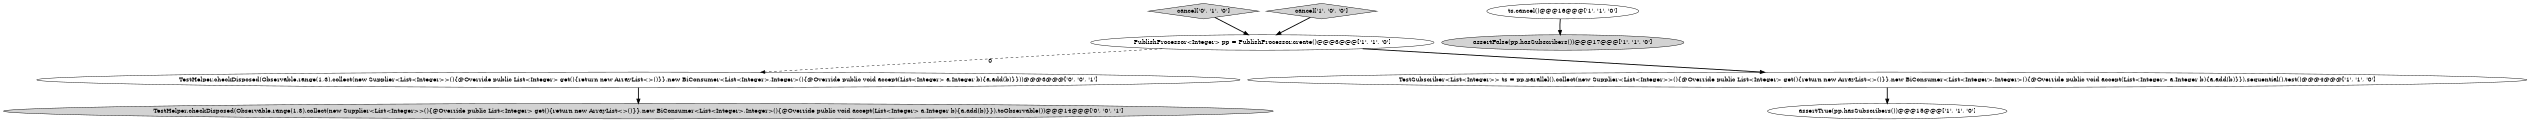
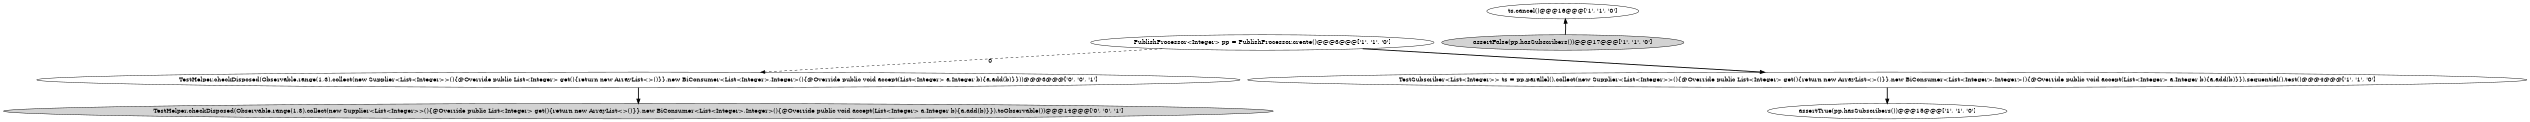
(1204, 11) -> none
(1322, 11) -> none
(1560, 25) -> (1566, 29)
